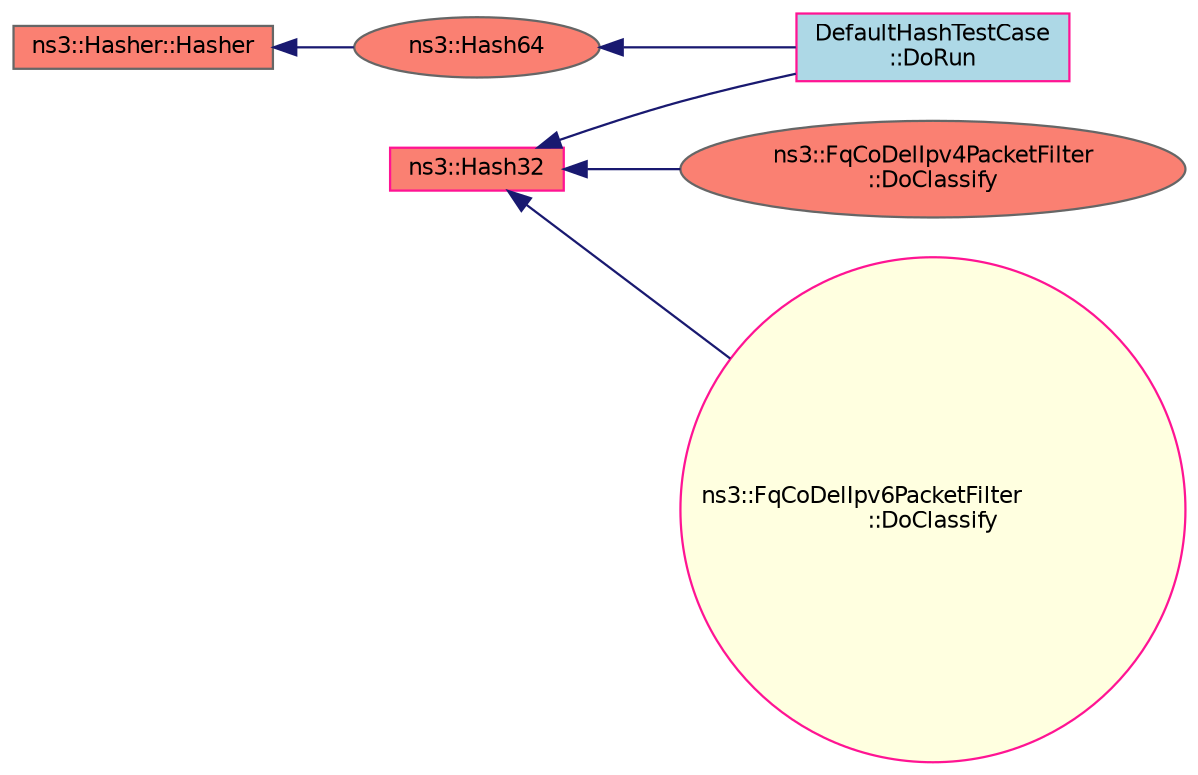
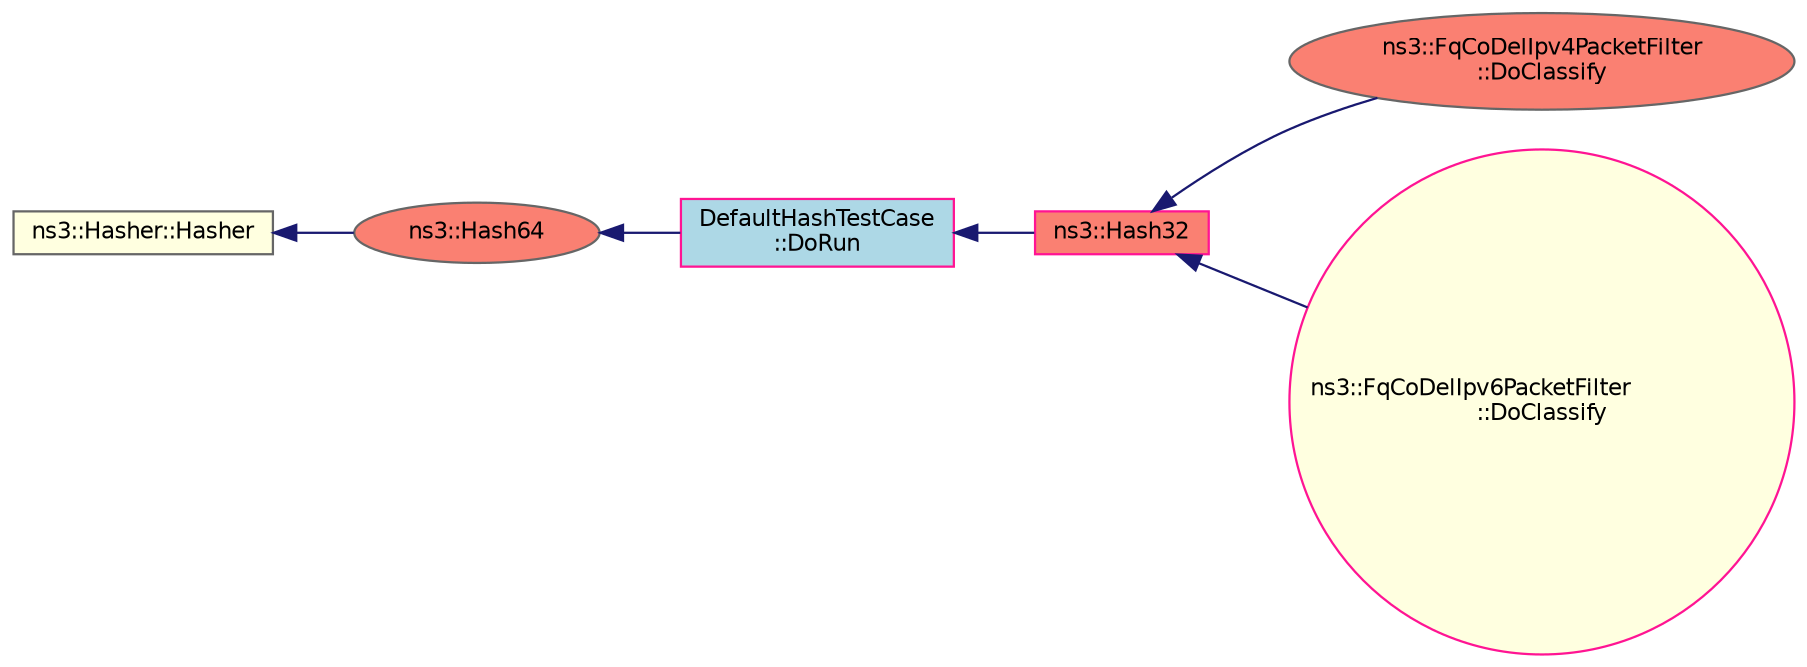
(143, 47) -> (143, 233)
(677, 103) -> (1006, 233)
